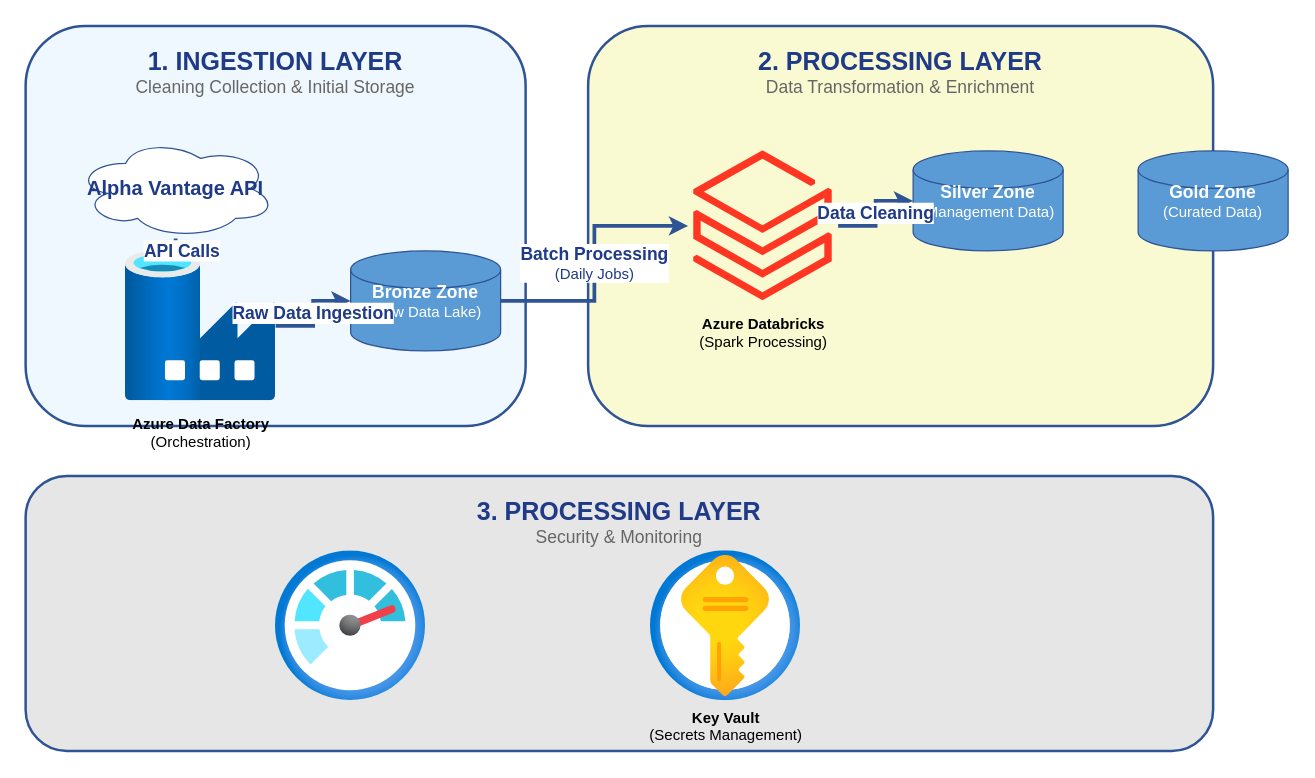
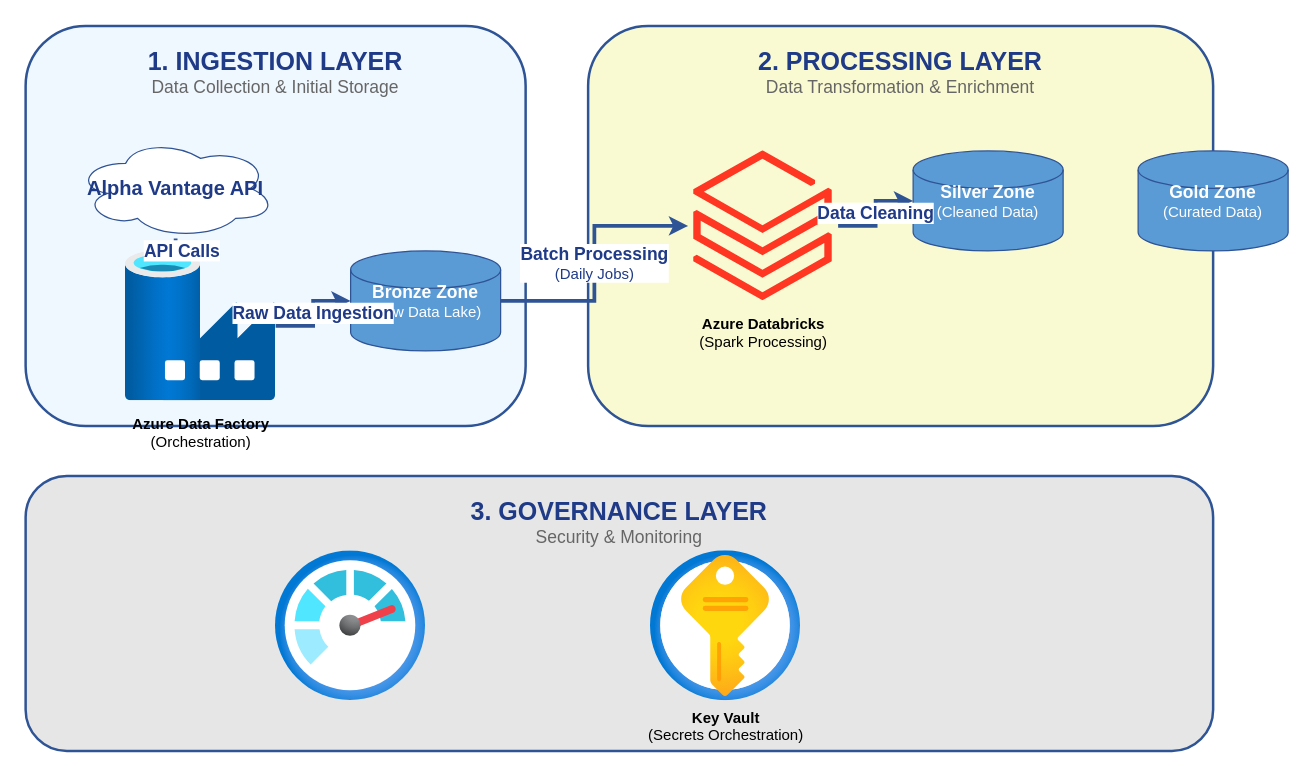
(276, 77) -> (276, 77)
(988, 201) -> (988, 201)
(619, 527) -> (619, 527)
(726, 727) -> (726, 727)
